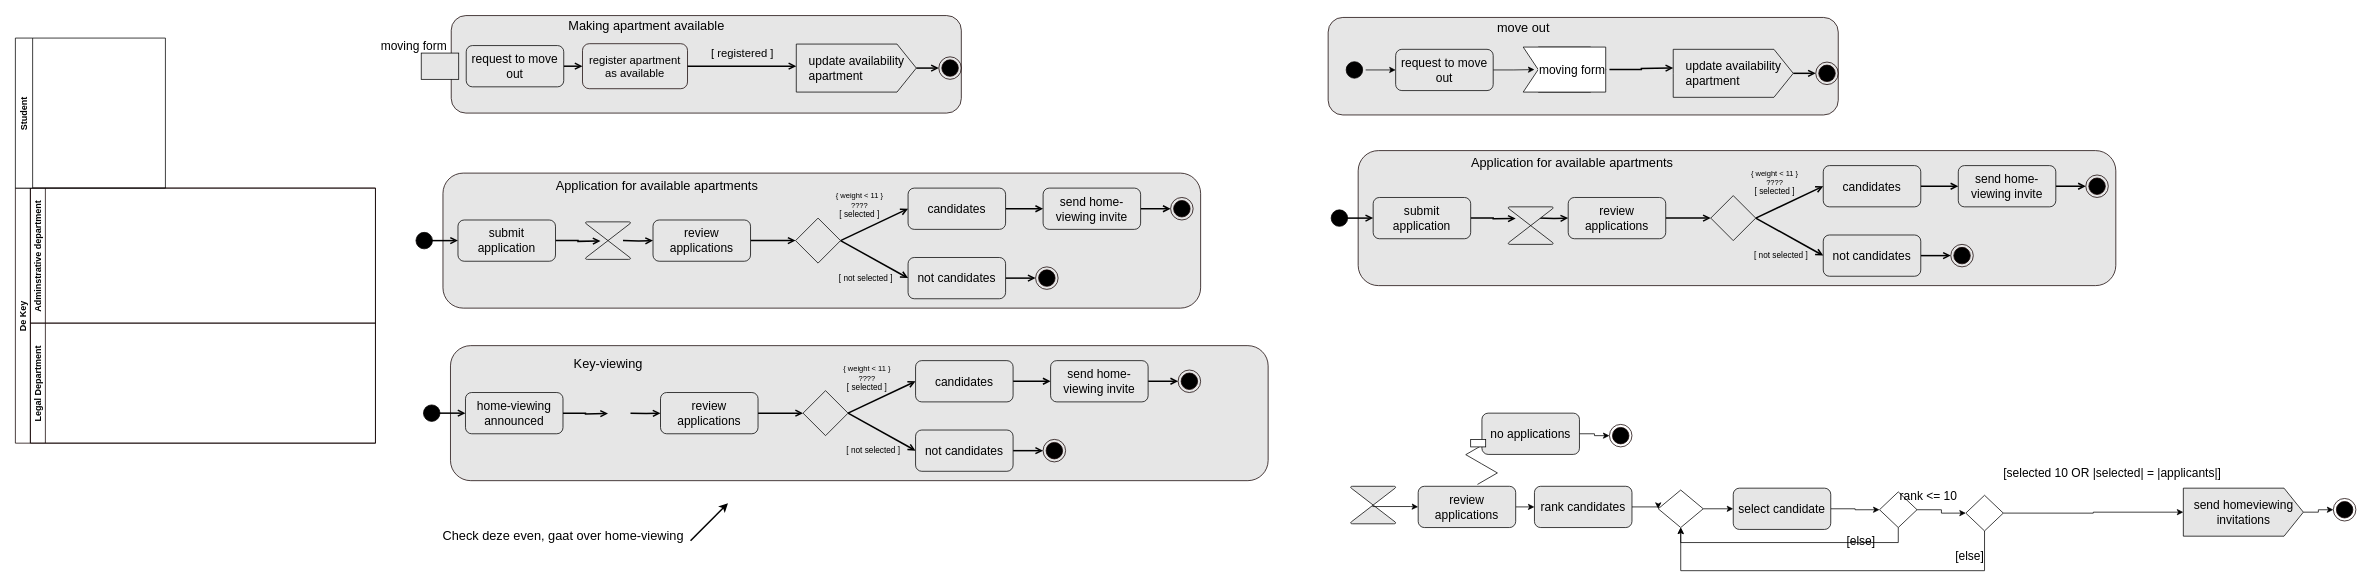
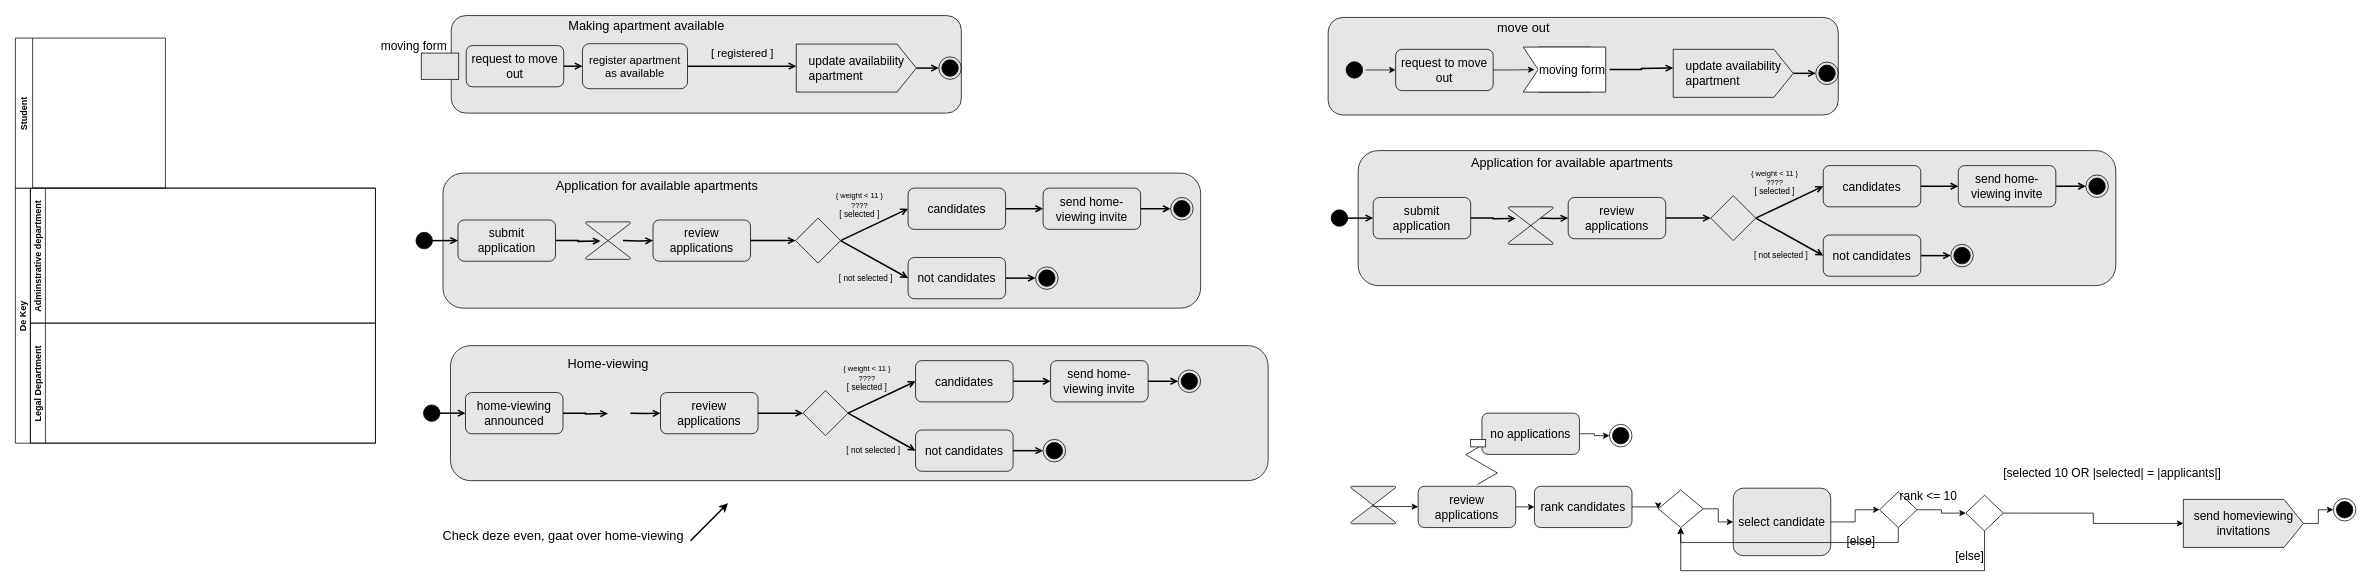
(608, 364) -> (608, 364)
(1782, 509) -> (1782, 522)
(2243, 512) -> (2243, 523)
